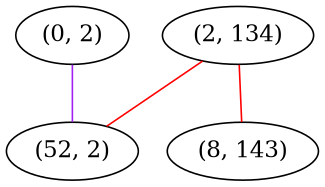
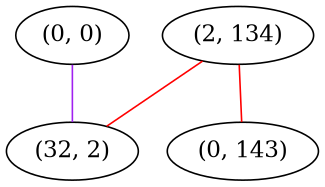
(72, 35) -> (72, 35)
(72, 151) -> (72, 151)
(243, 151) -> (243, 151)
